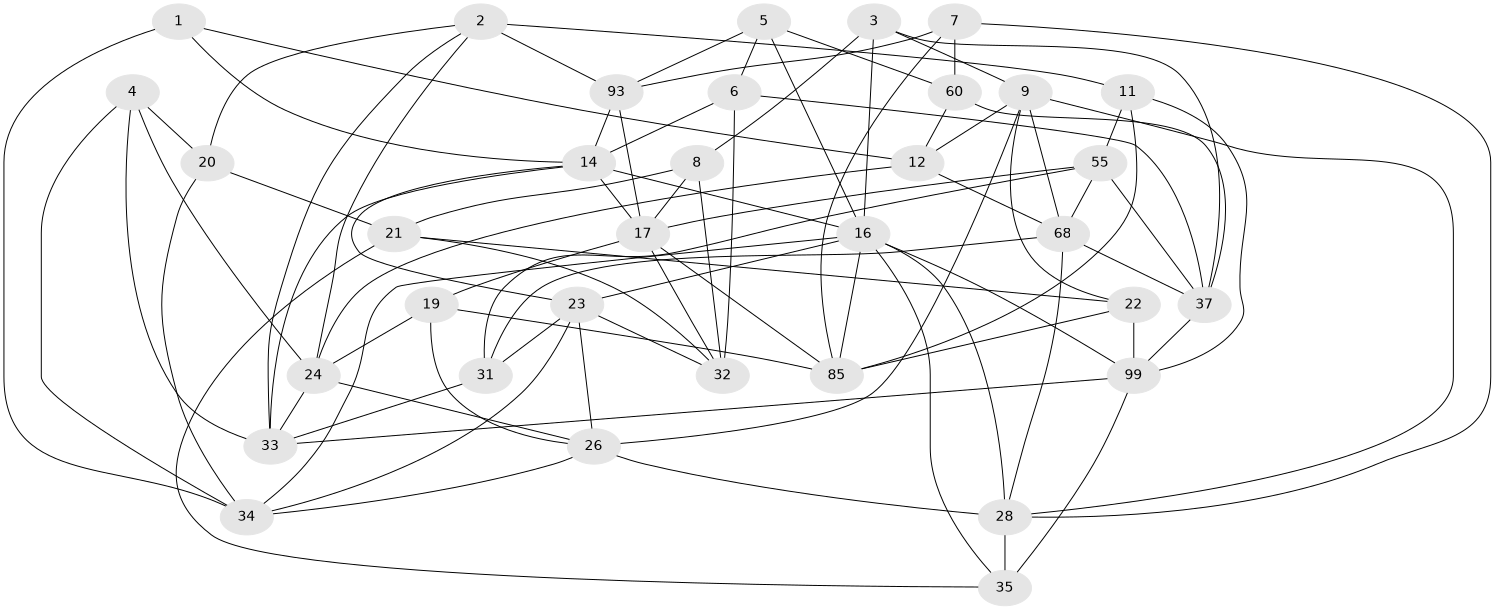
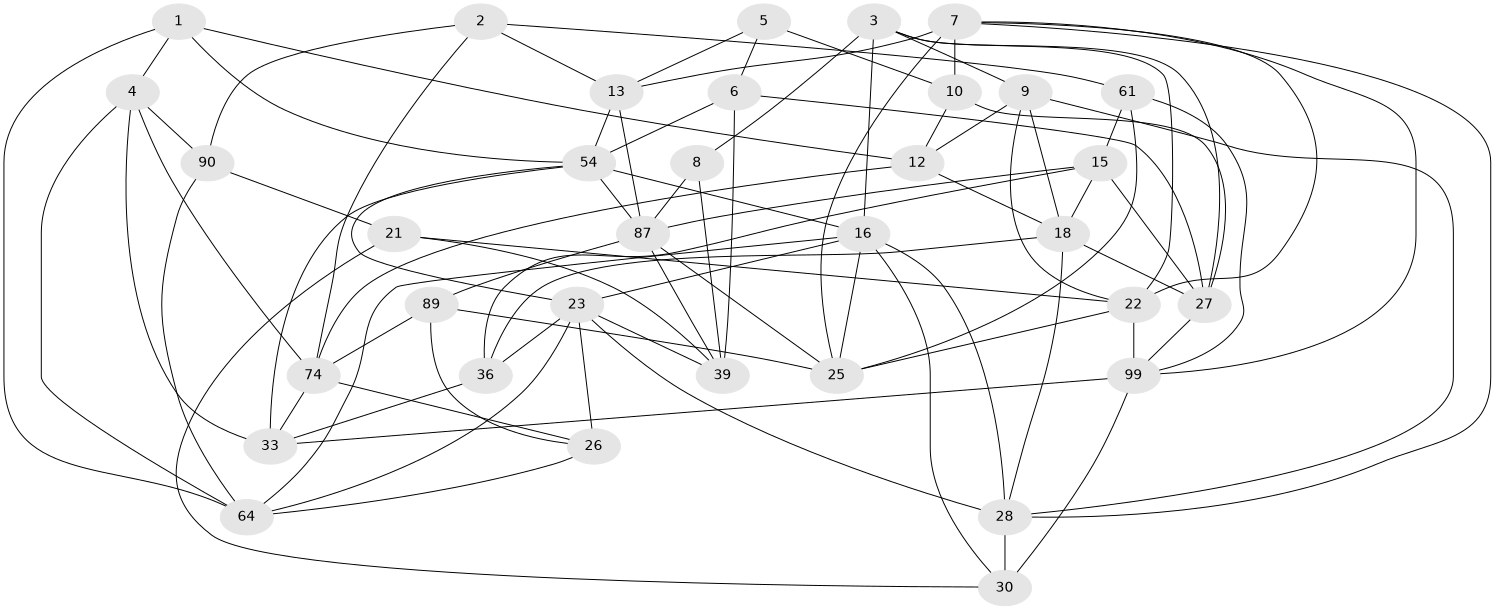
none -> (156, 57)
none -> (1152, 67)
none -> (1288, 84)
(617, 92) -> (617, 92)
(955, 92) -> (955, 92)
(1128, 92) -> (1128, 92)
(814, 128) -> none
(207, 163) -> (207, 163)
(589, 163) -> (589, 163)
(1100, 163) -> (1100, 163)
(315, 194) -> none
(544, 194) -> none
(643, 234) -> (643, 234)
(1063, 234) -> (1063, 234)
(1003, 298) -> (1401, 119)
(432, 305) -> (432, 305)
(1205, 305) -> (1205, 305)
(894, 370) -> none
(314, 376) -> (314, 376)
(486, 376) -> (486, 376)
(723, 376) -> (723, 376)
(837, 376) -> (837, 376)
(796, 492) -> (775, 437)
(247, 517) -> (247, 517)
(1005, 588) -> (1005, 588)
